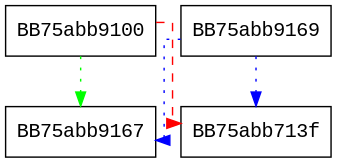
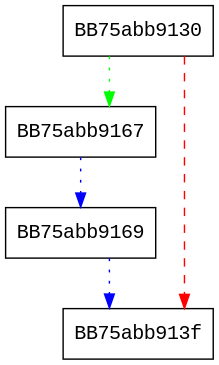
(81, 31) -> (138, 31)
(164, 82) -> (81, 175)
(256, 132) -> (138, 334)
